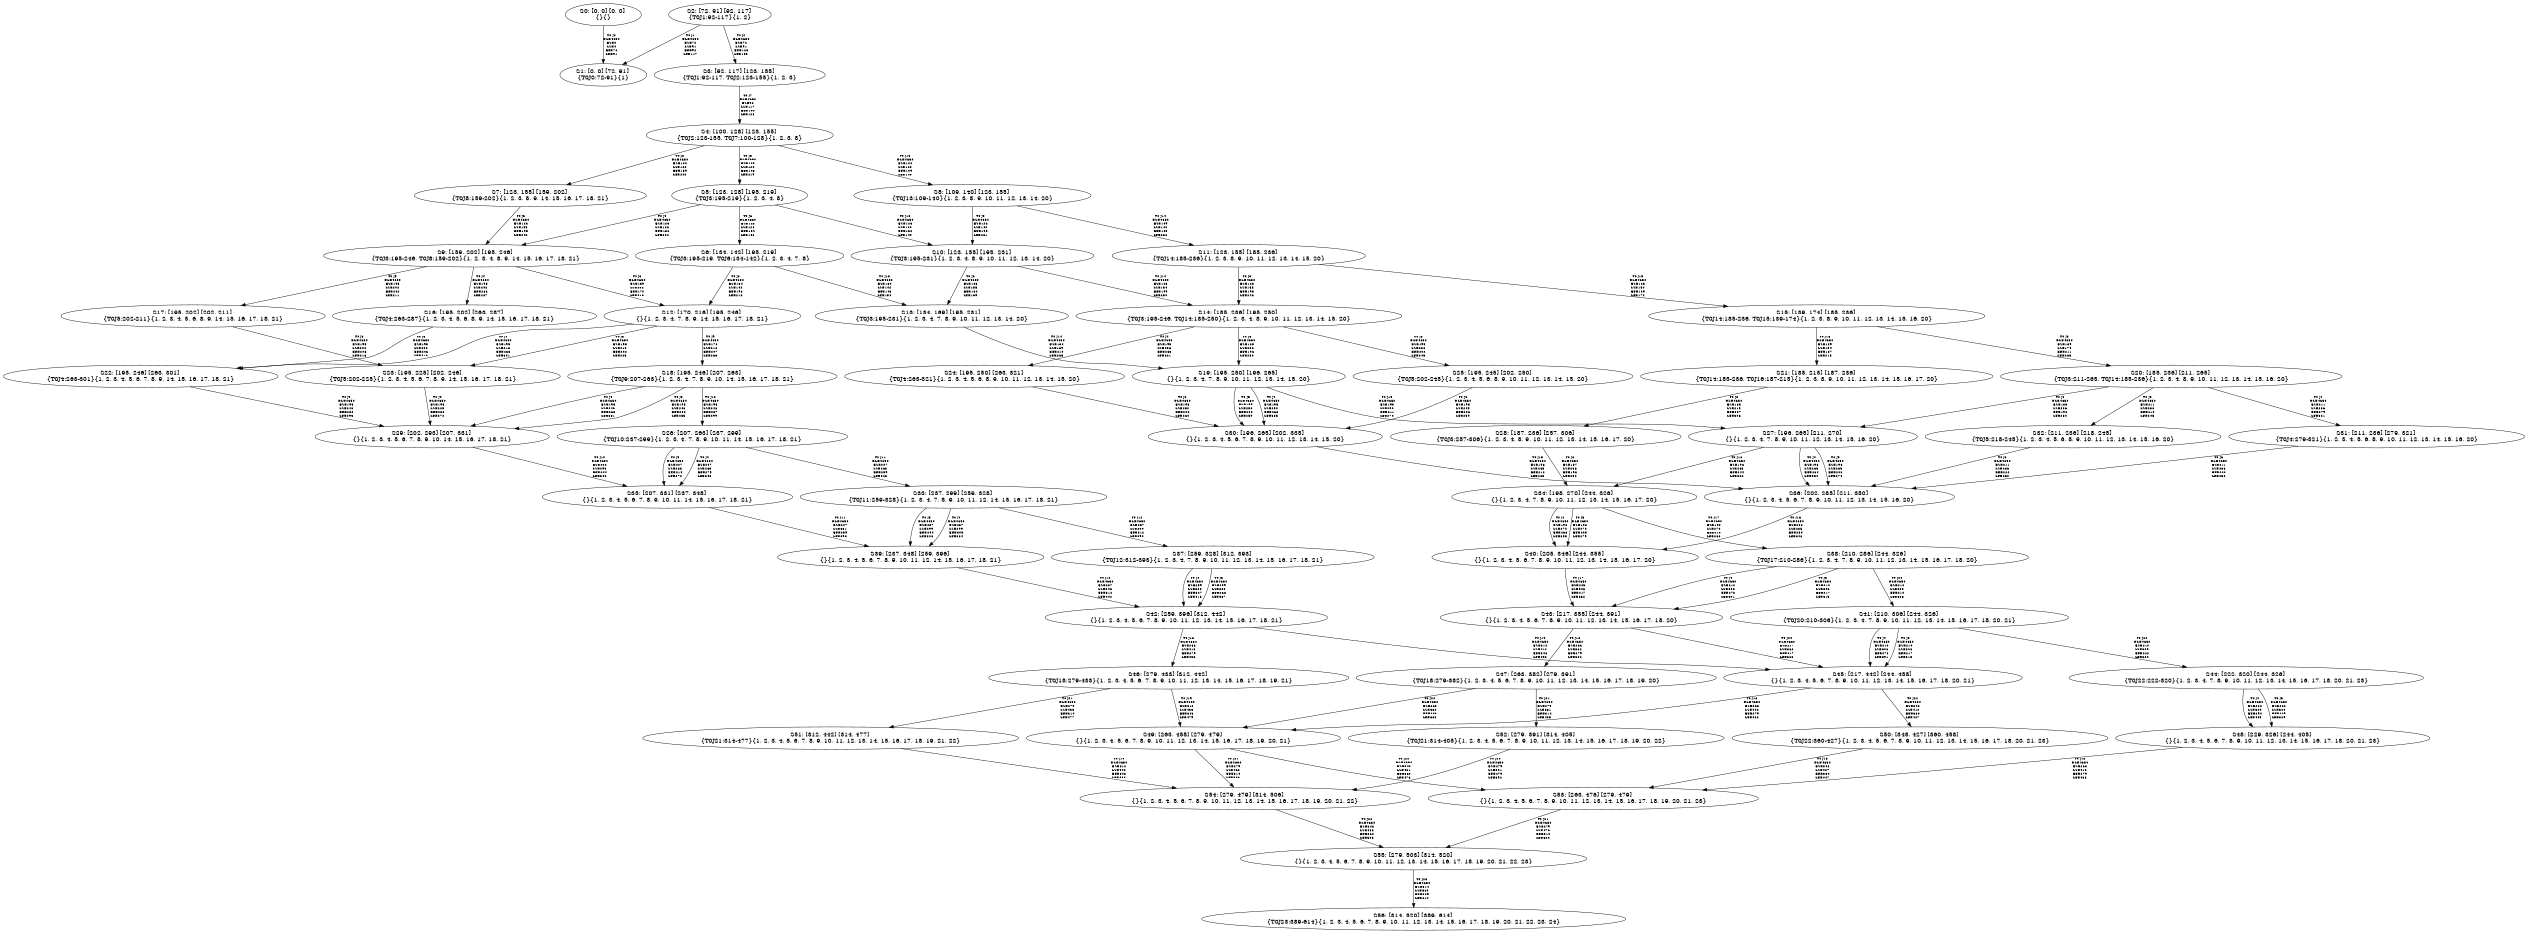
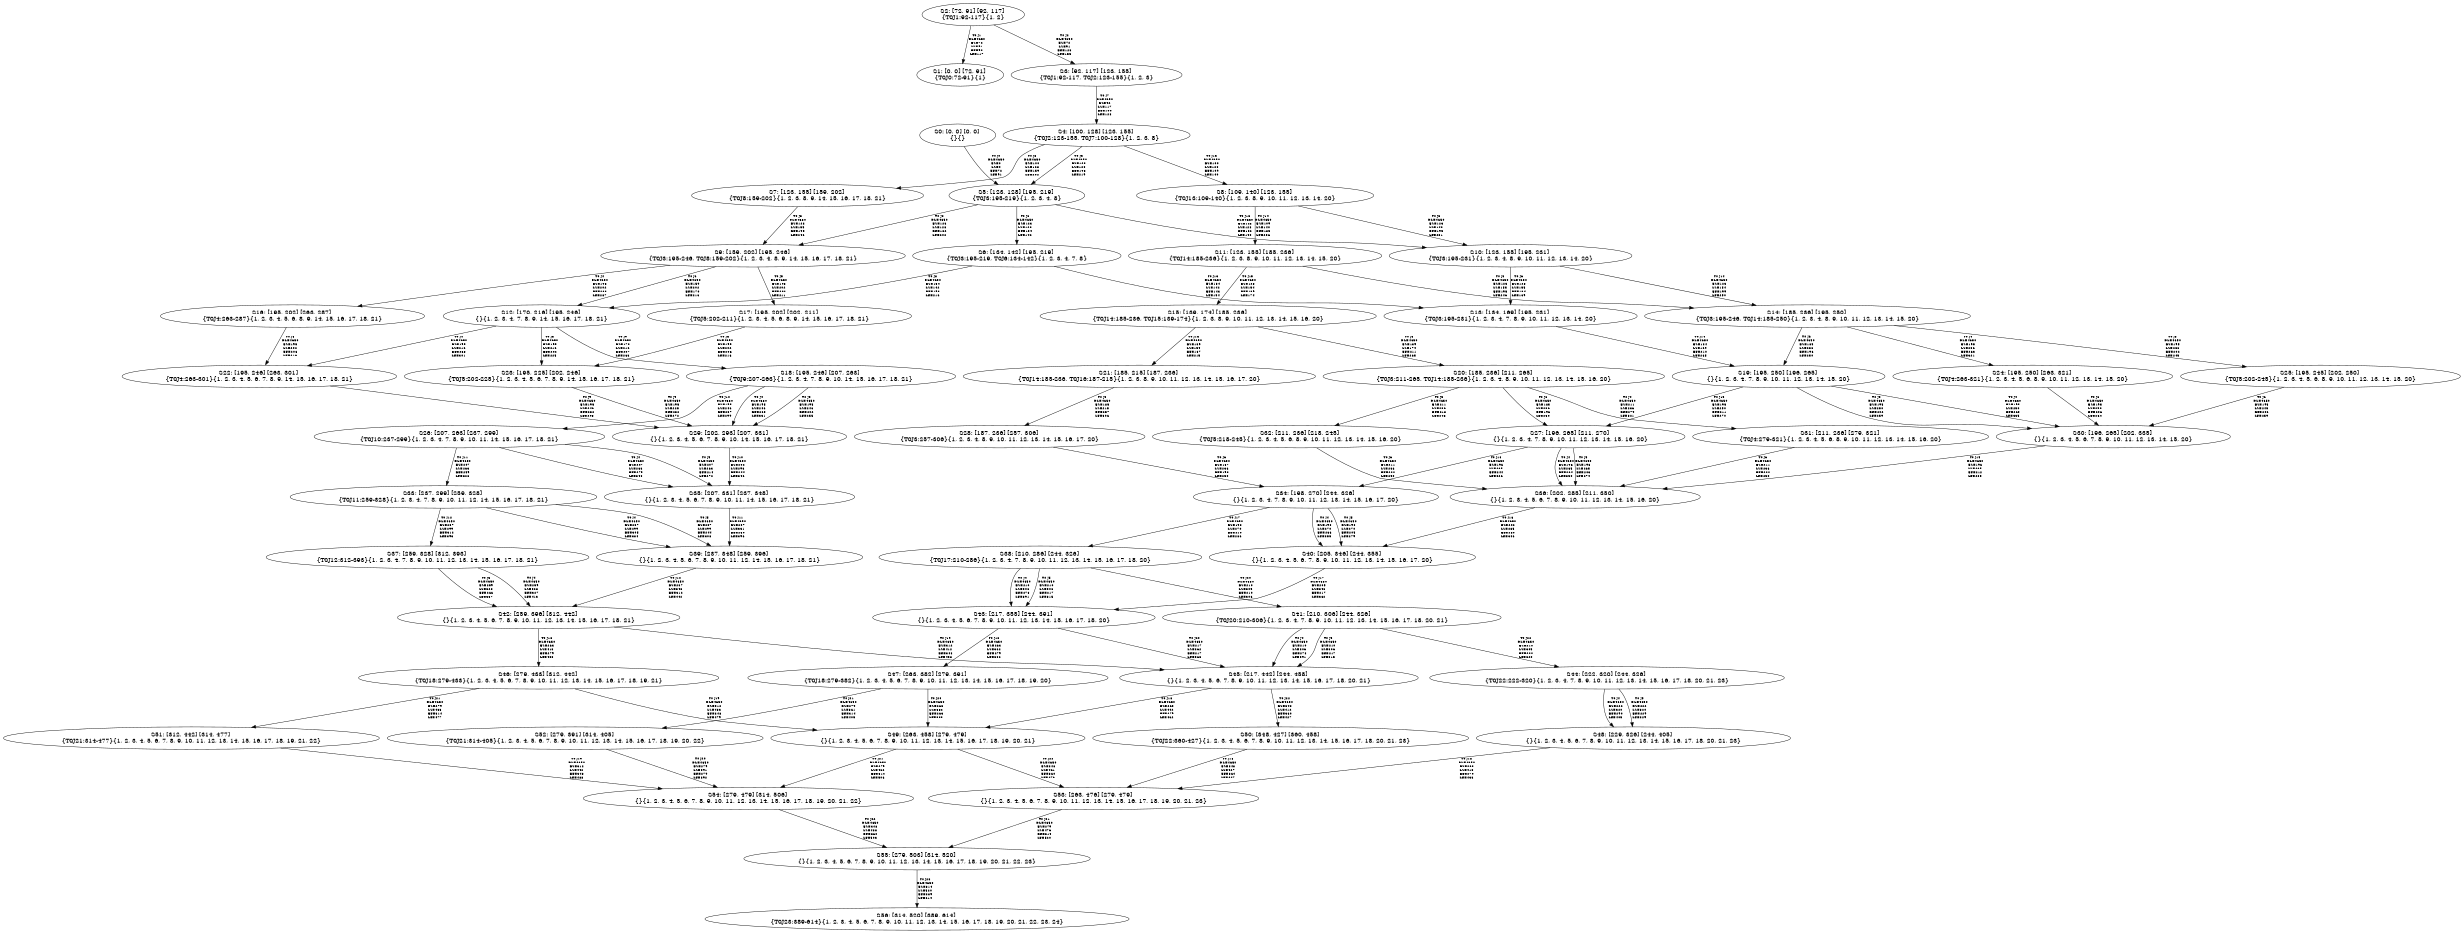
(603, 43) -> (978, 166)
